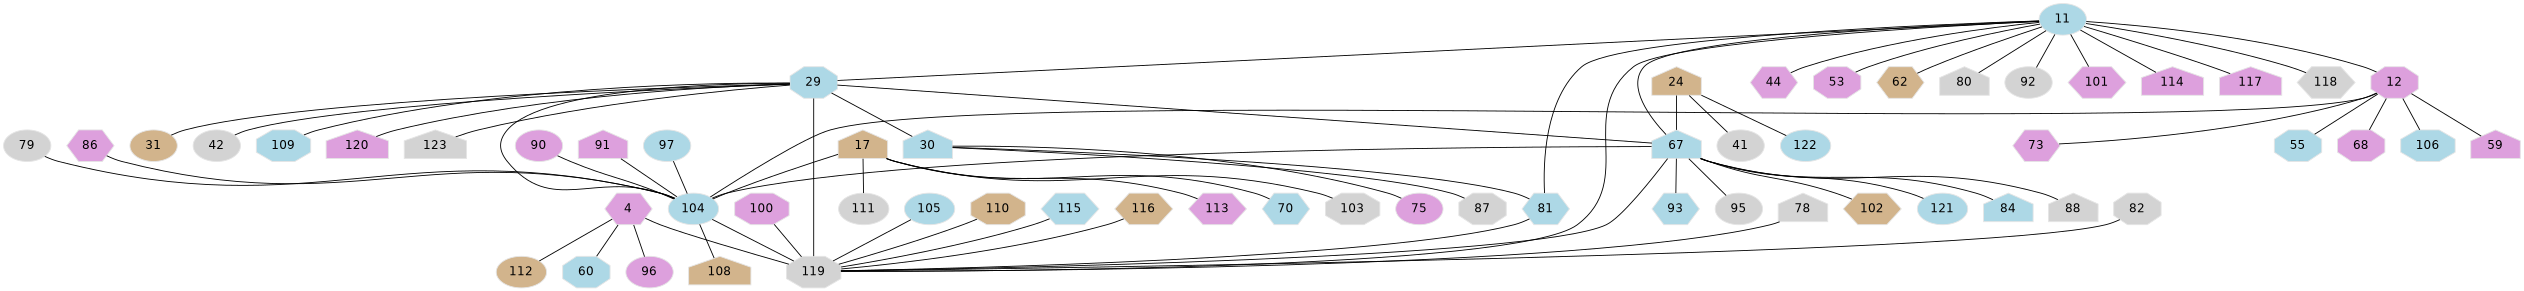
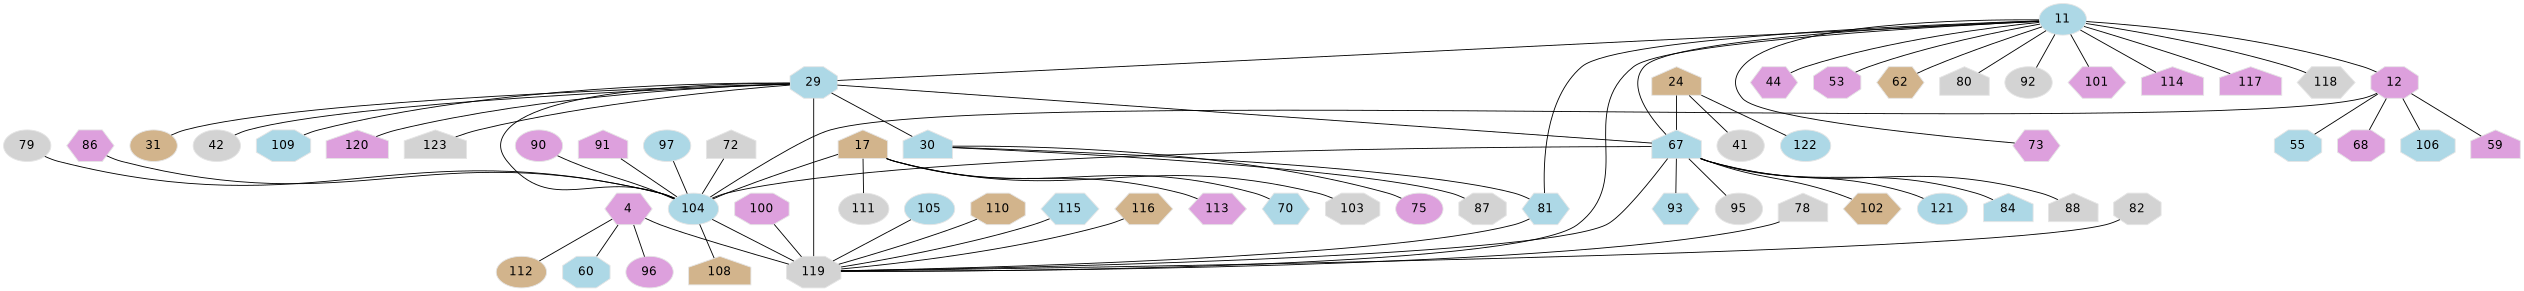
(2220, 128) -> (1740, 70)
none -> (731, 146)
